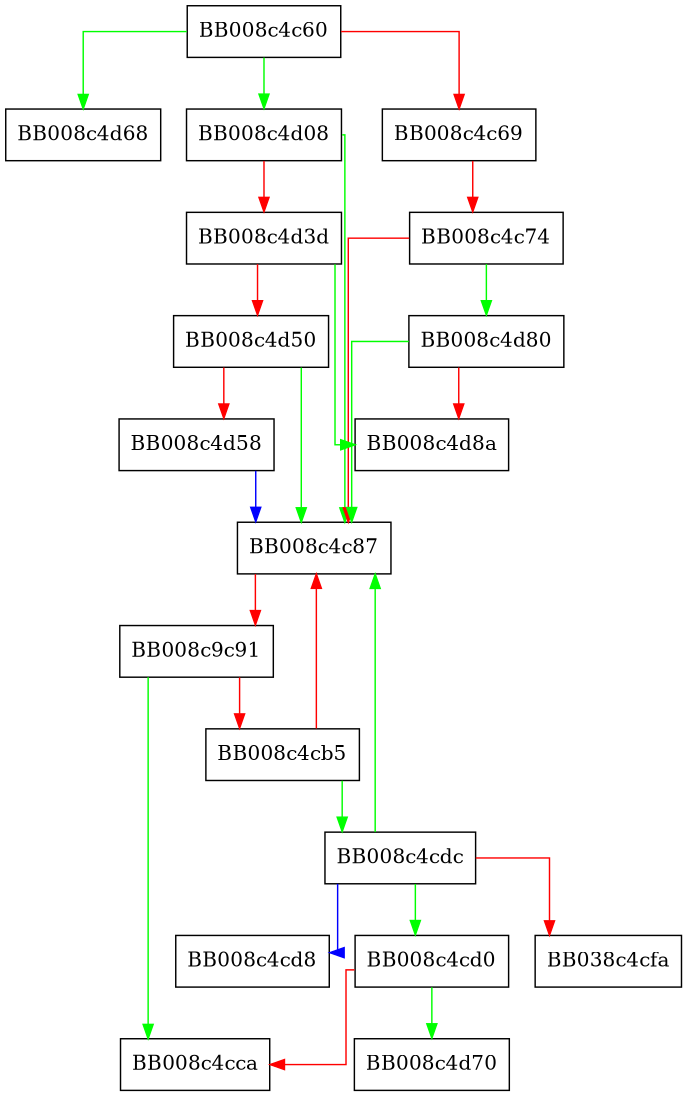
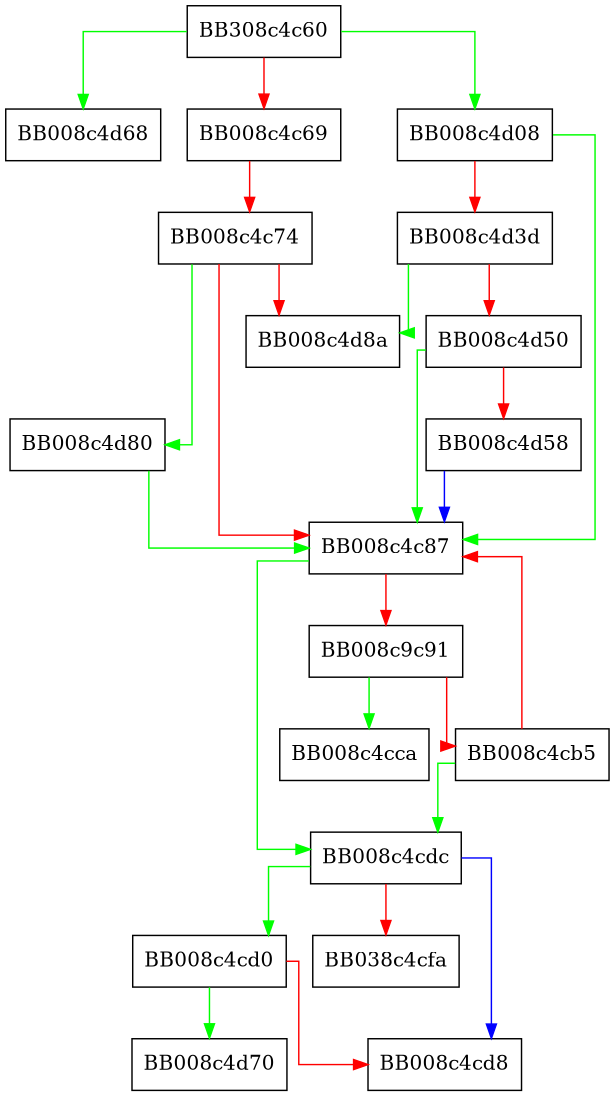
(264, 32) -> (264, 32)
(459, 386) -> (279, 282)
(375, 710) -> (257, 699)
(346, 1044) -> (299, 1034)
